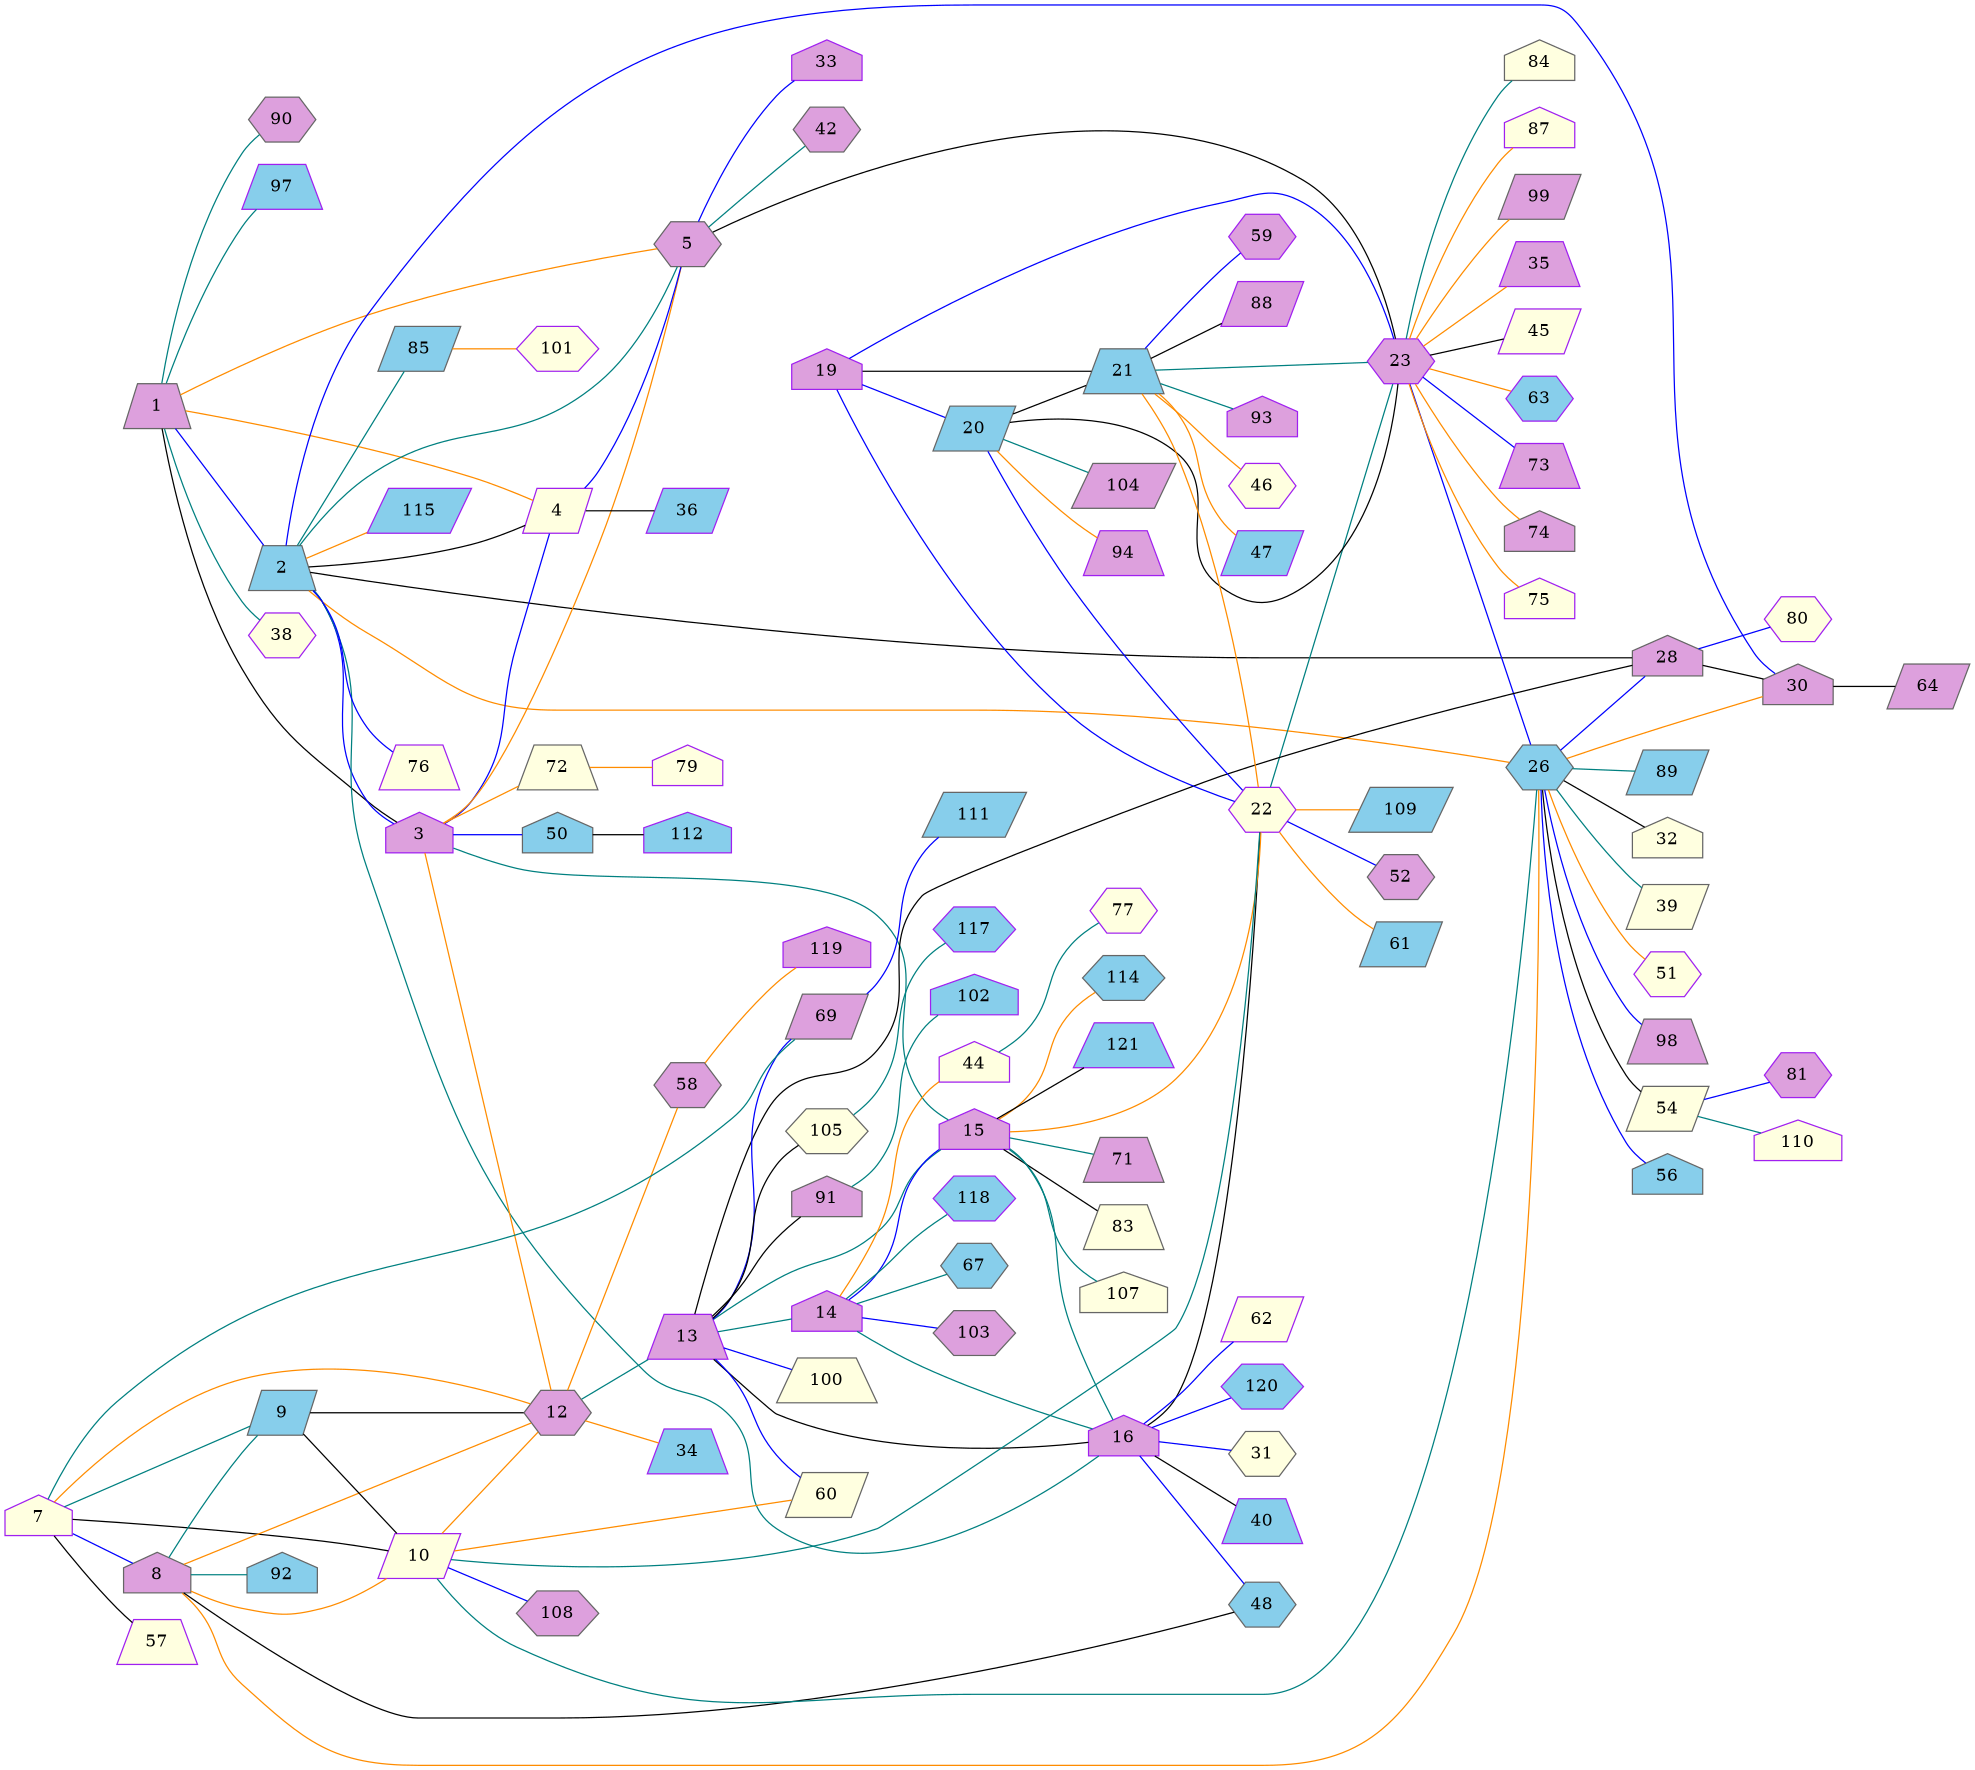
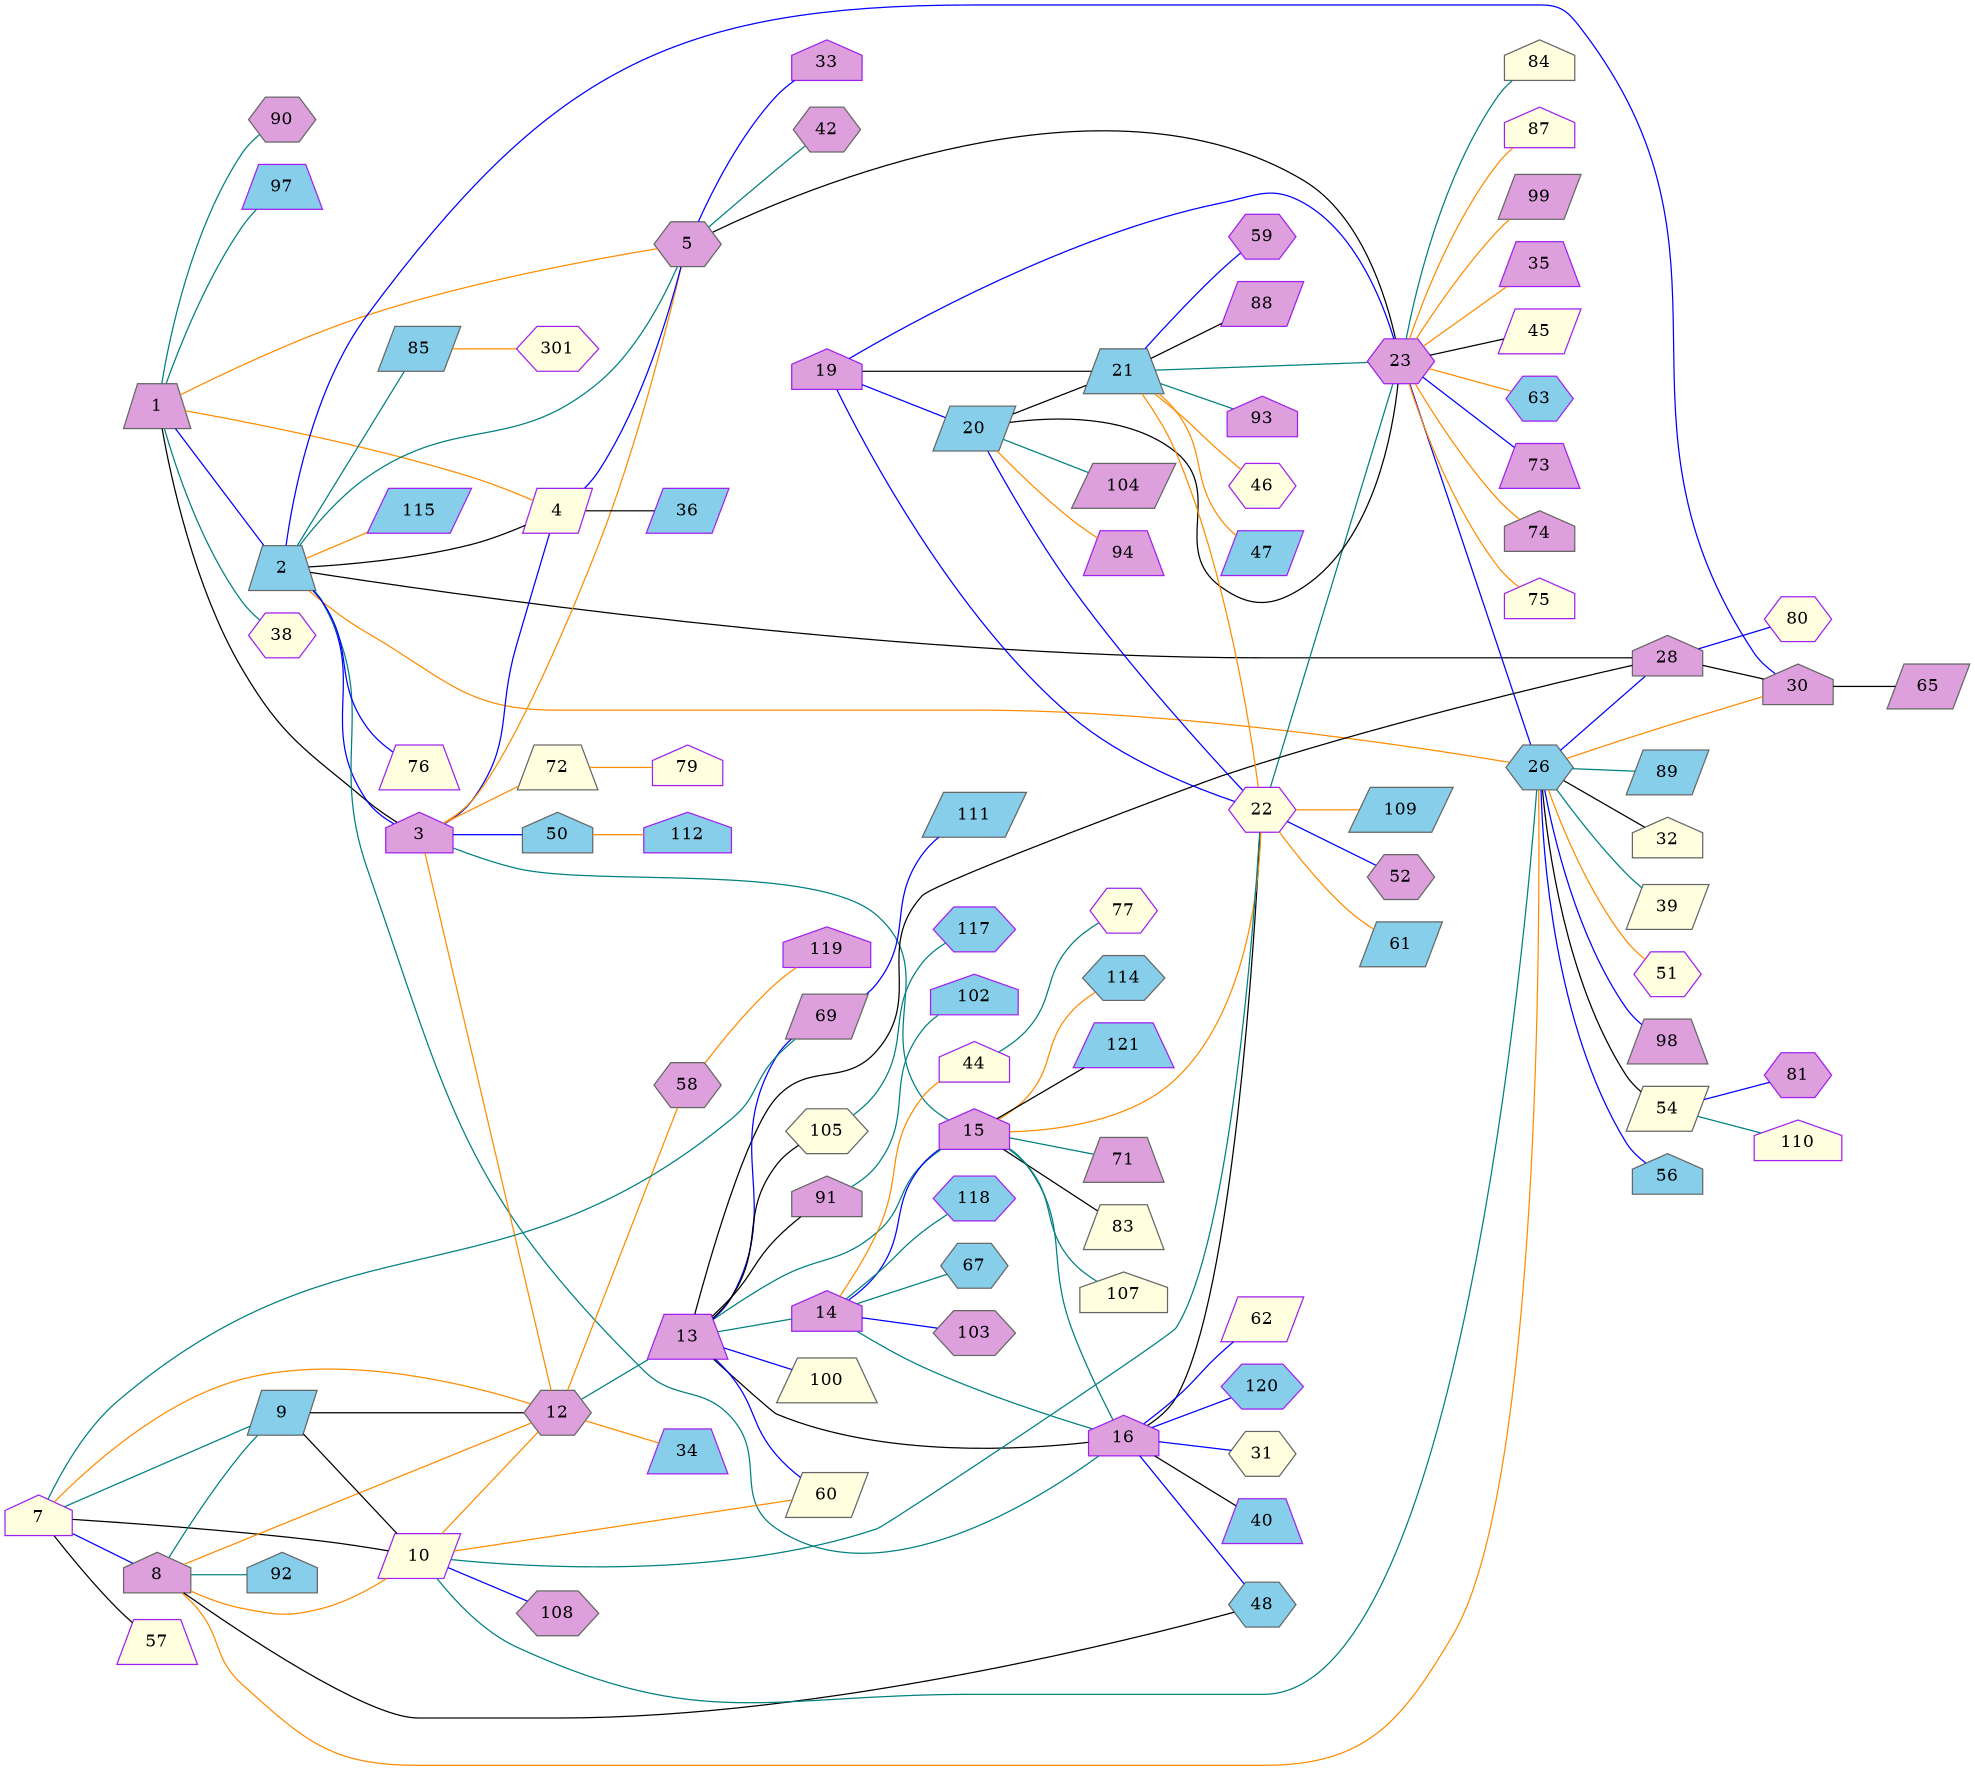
(558, 349) -> (558, 349)
(1928, 686) -> (1928, 686)
(618, 835) -> (618, 835)
